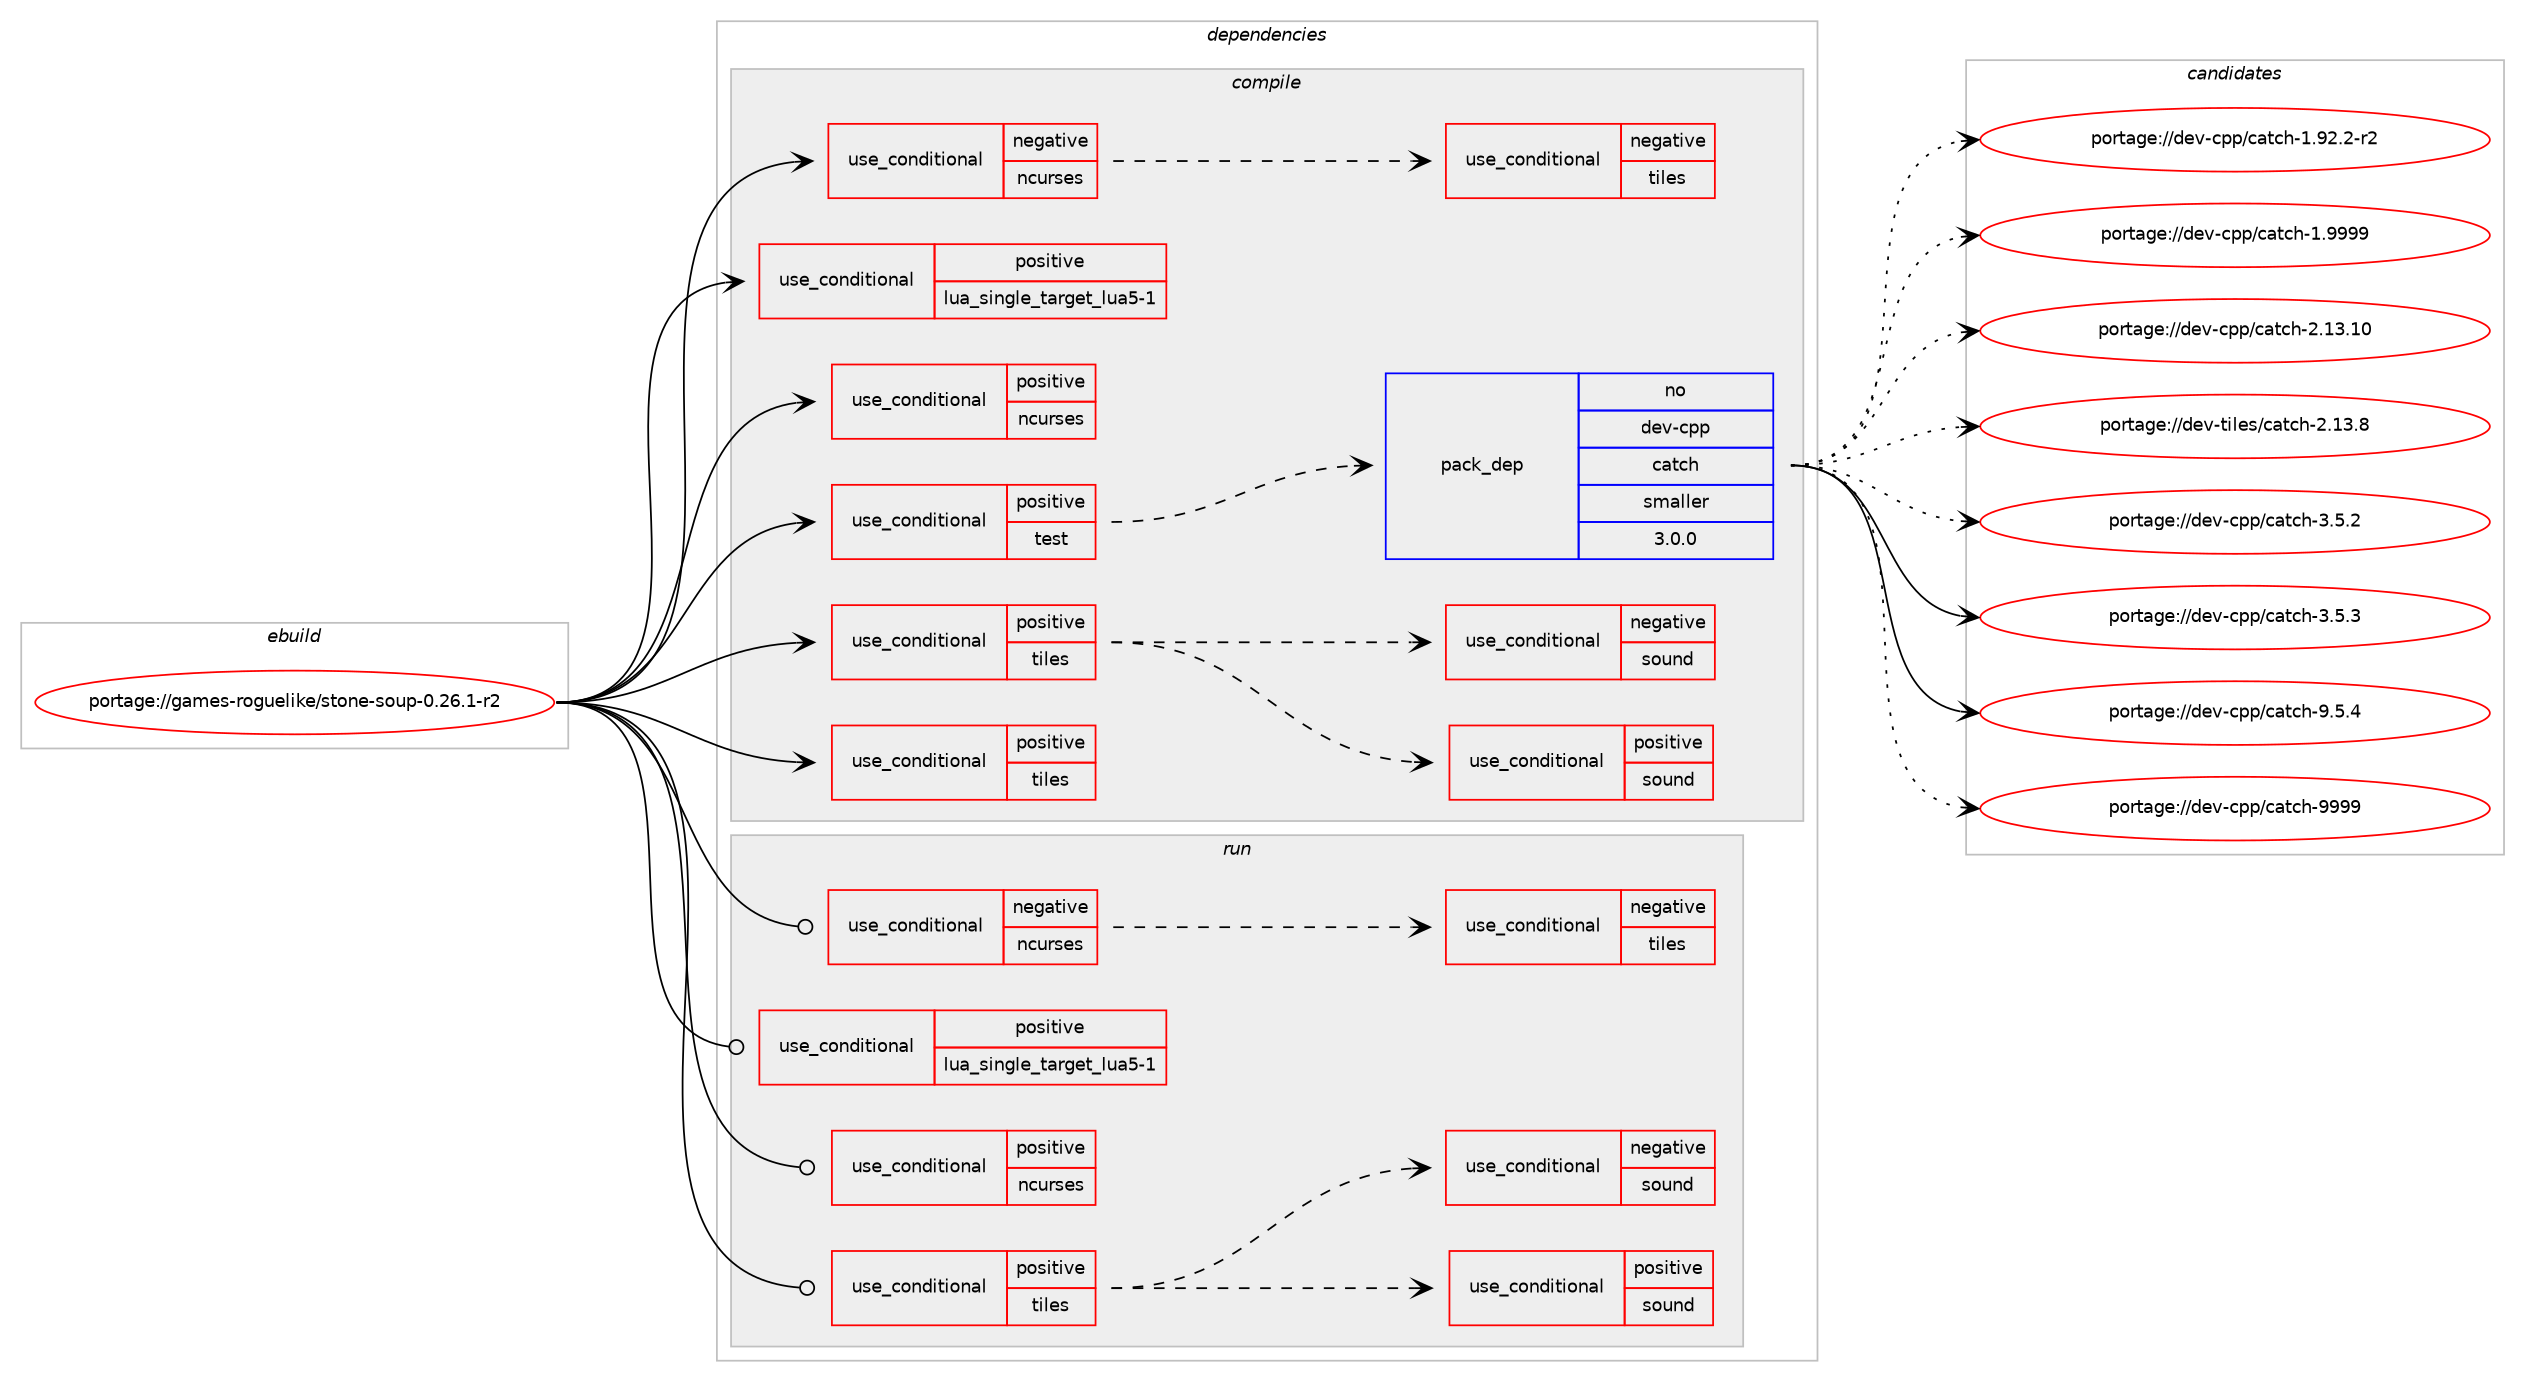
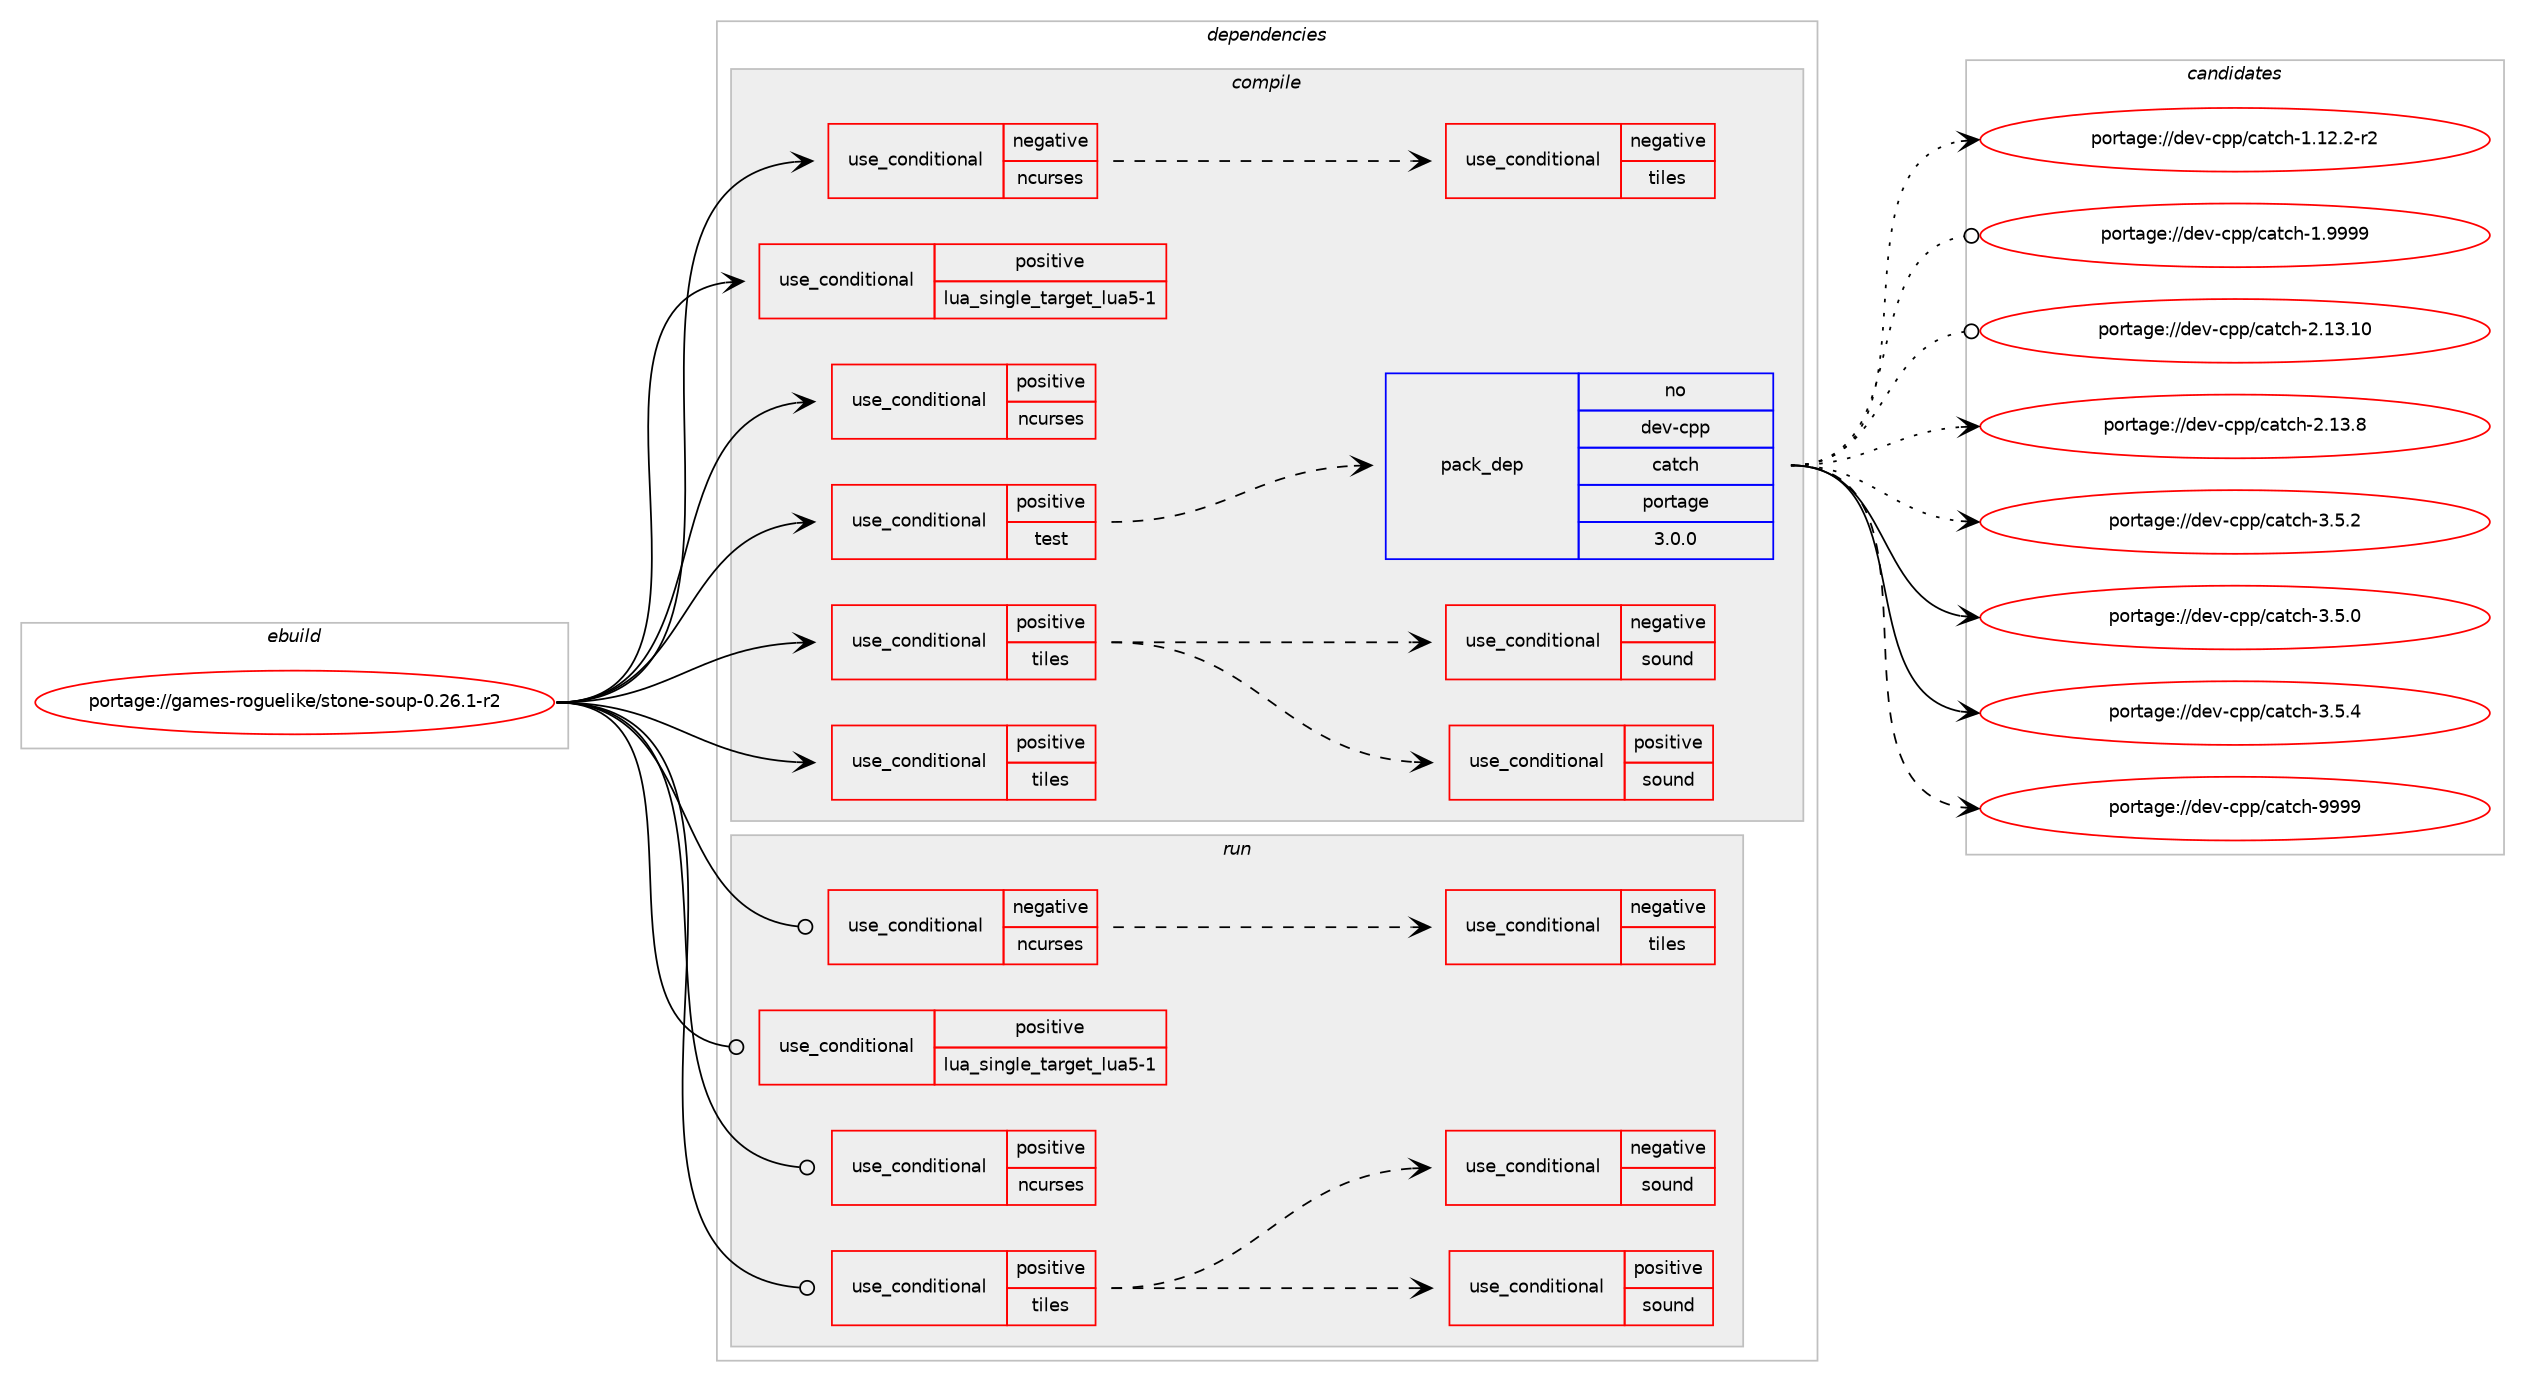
(2235, 140) -> (2235, 140)
(1897, 307) -> (1895, 312)
(1883, 401) -> (1881, 404)
(2235, 426) -> (2235, 426)
(1676, 503) -> (1676, 503)
(2235, 618) -> (2235, 618)
(1885, 639) -> (1885, 639)
(2235, 713) -> (2235, 713)
